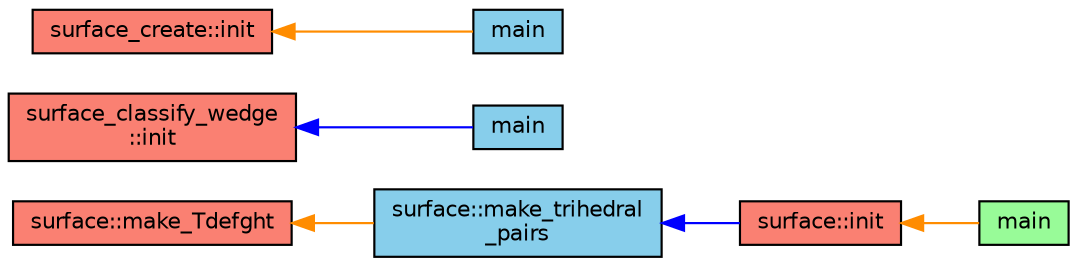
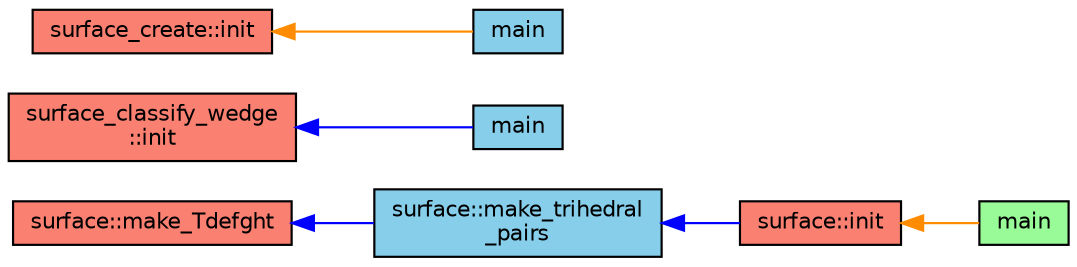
(344, 223) -> (344, 223)
